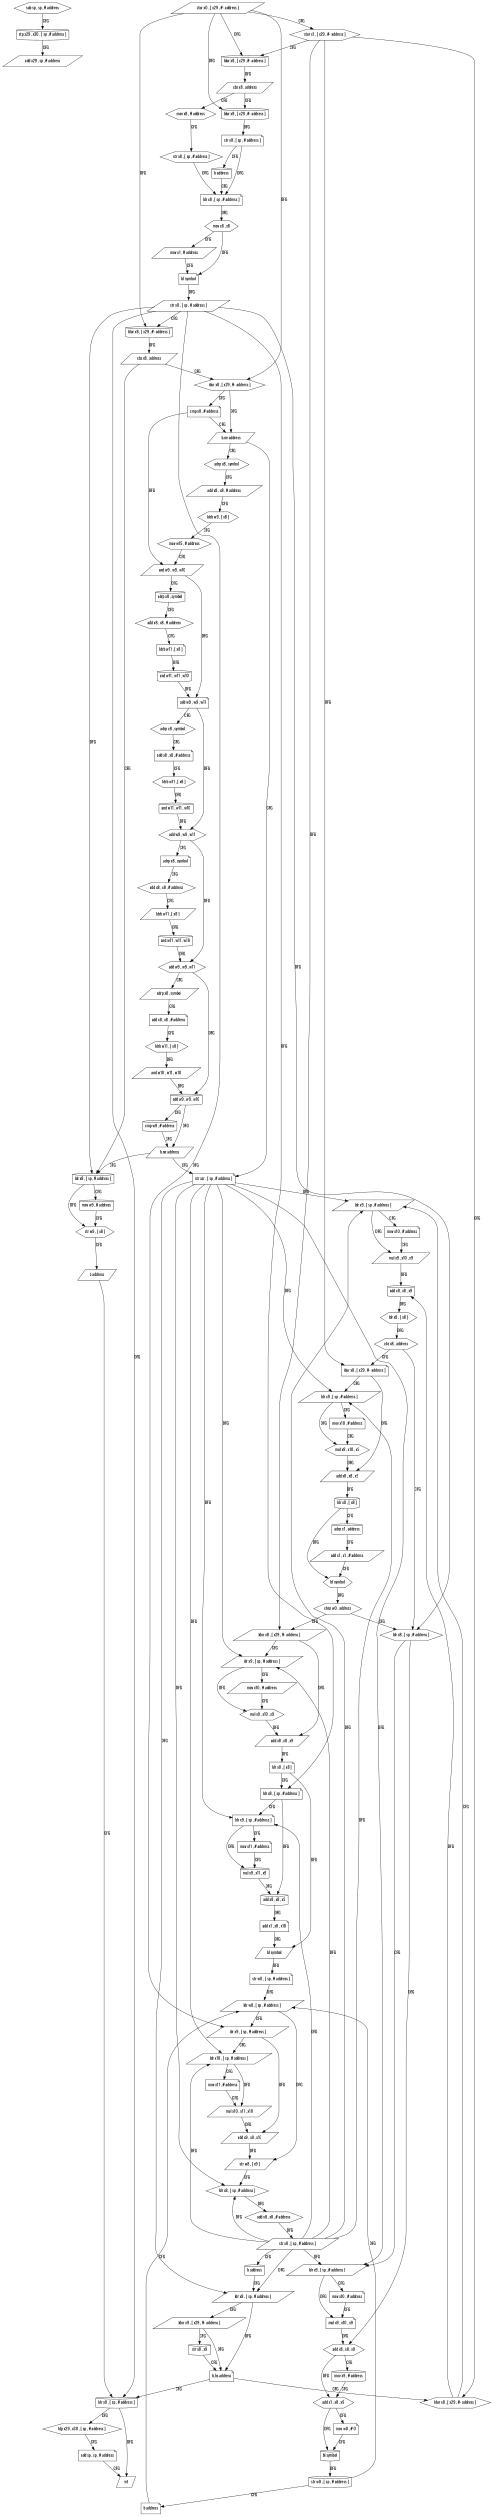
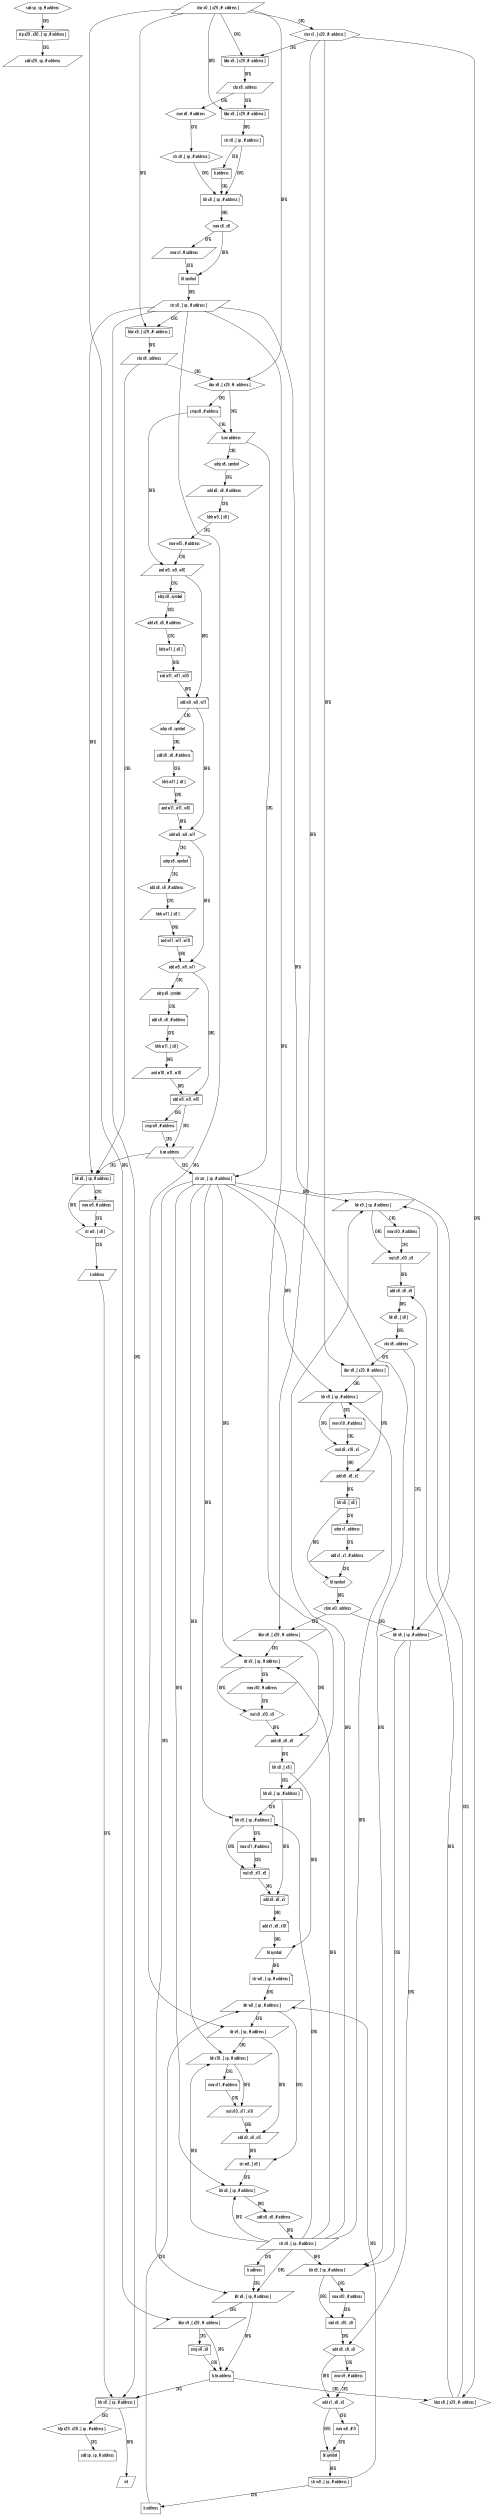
none -> (109, 1140)
(200, 2350) -> (200, 2350)
(111, 2468) -> none
